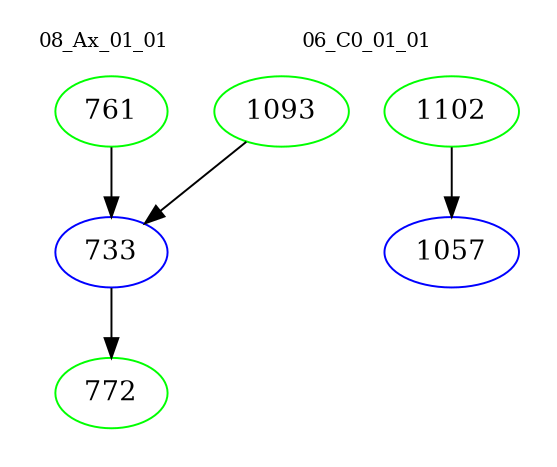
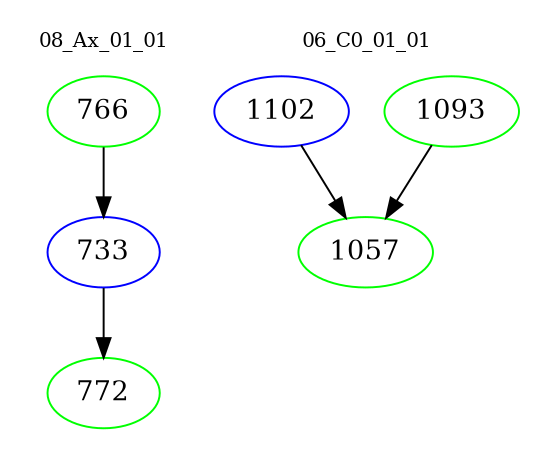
(111, 111) -> (104, 111)
(452, 111) -> (282, 111)
(212, 169) -> (414, 173)
(452, 252) -> (366, 252)
